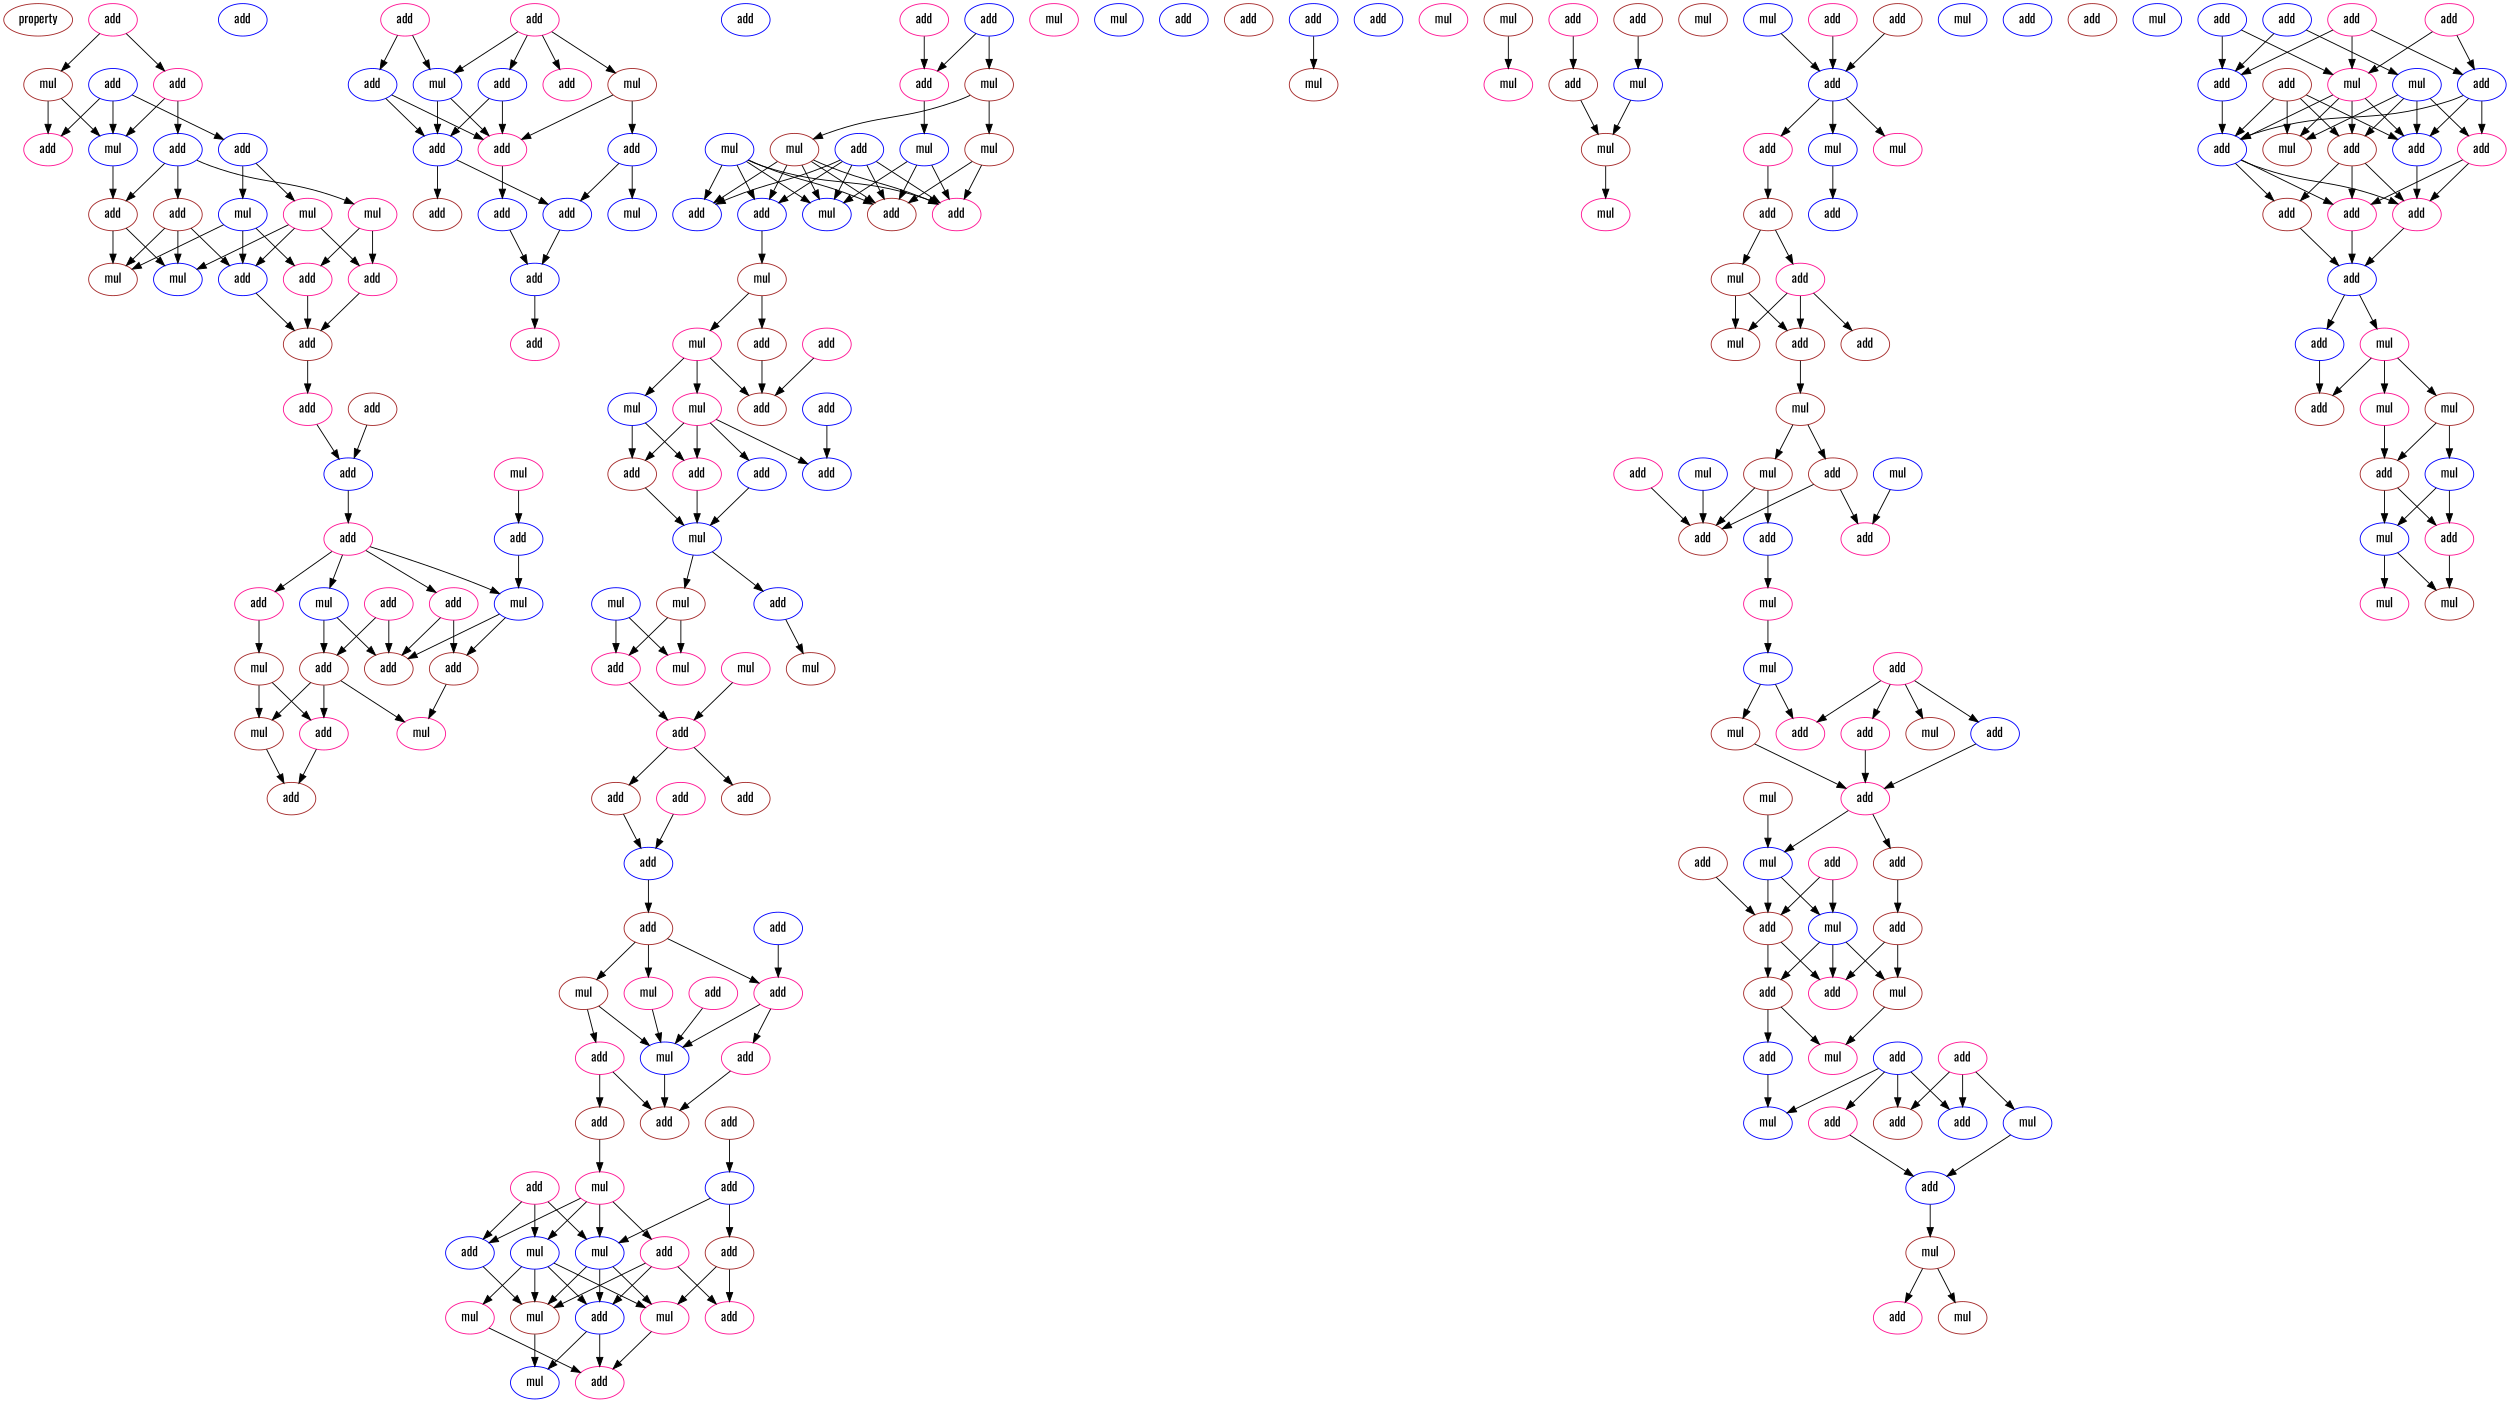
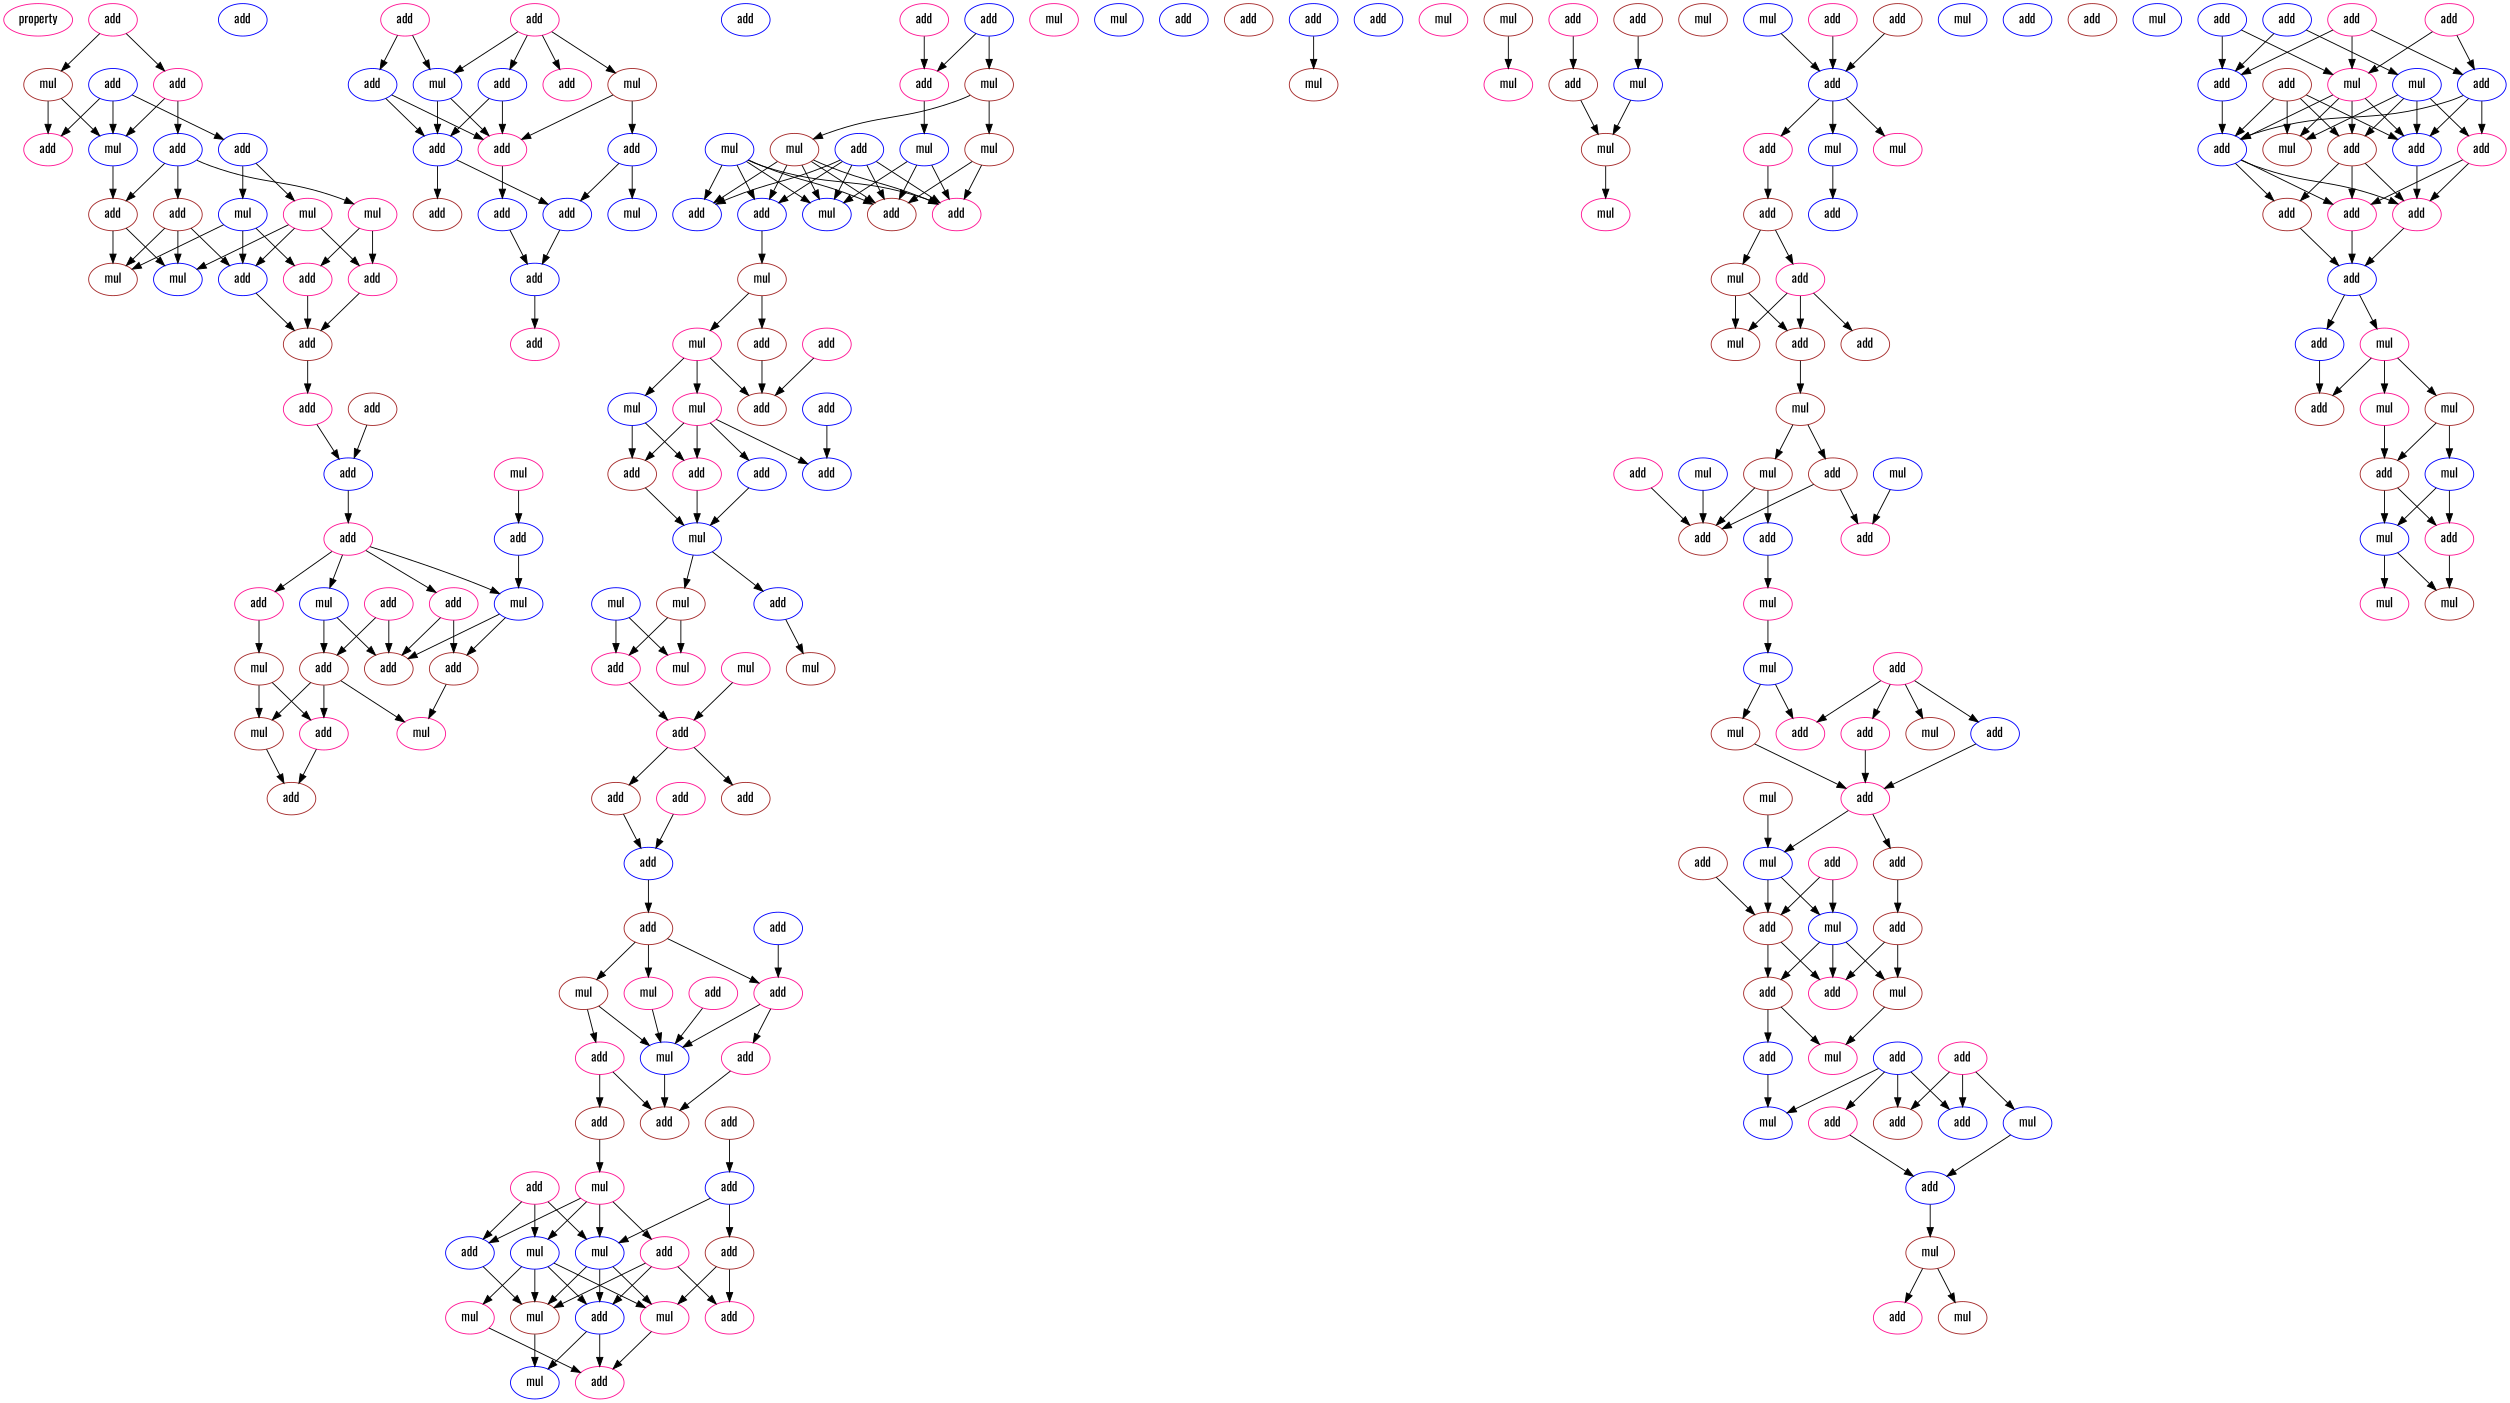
(38, 20) -> (38, 20)
